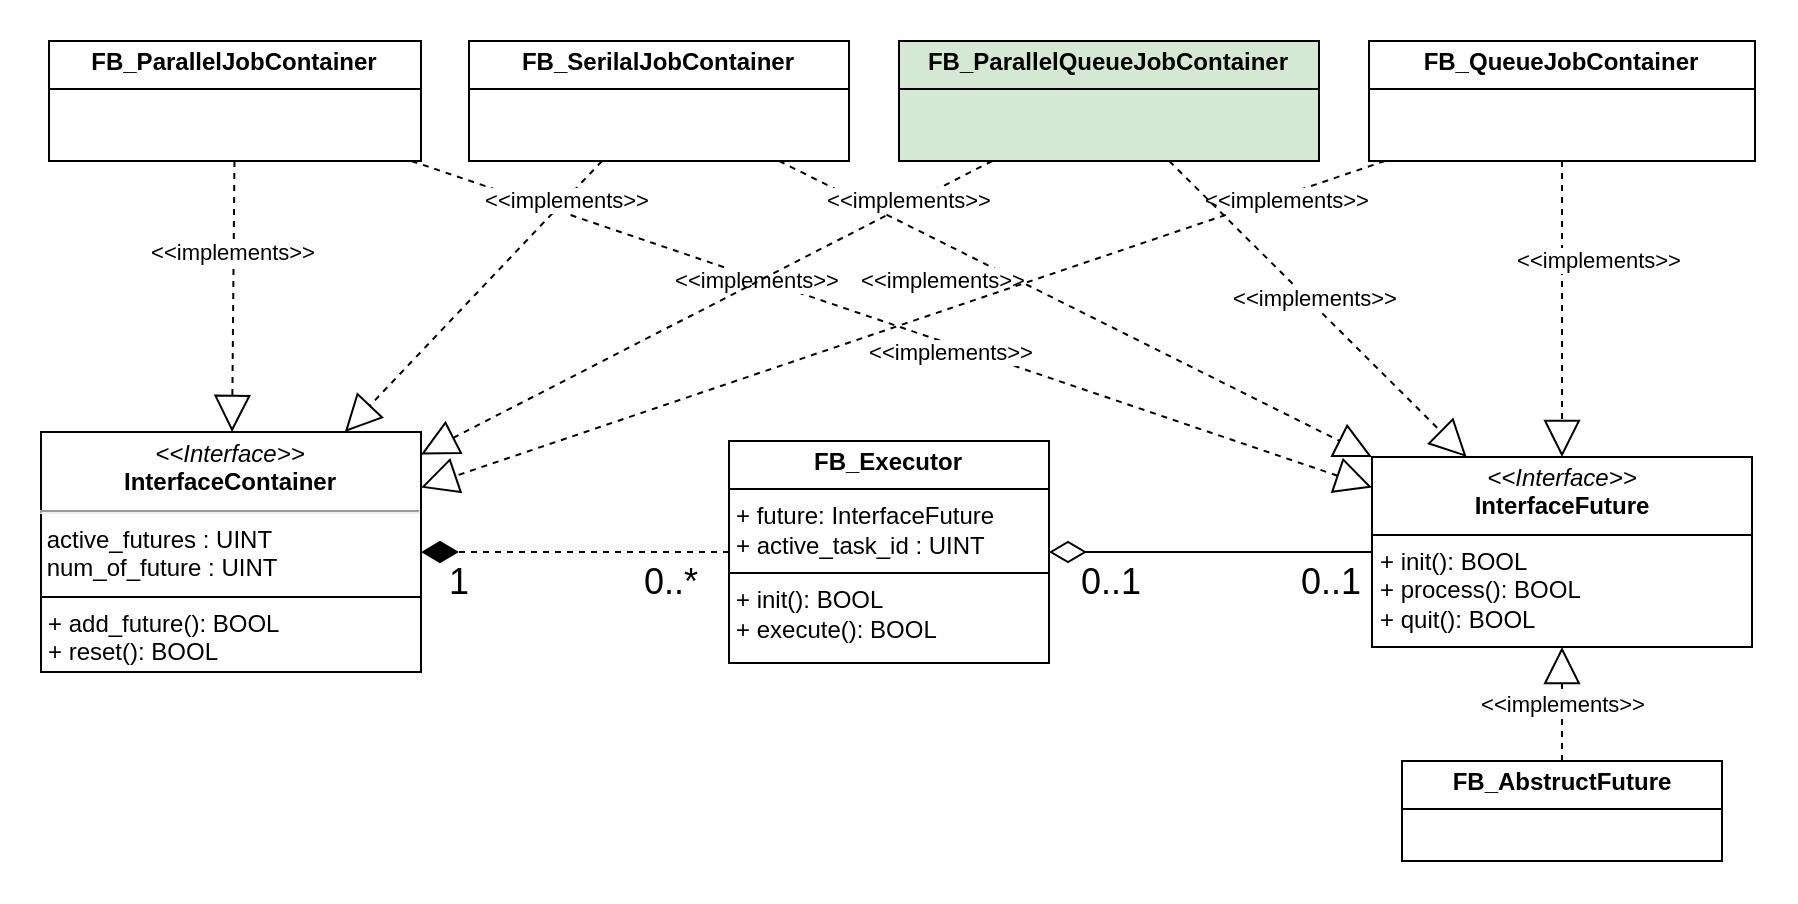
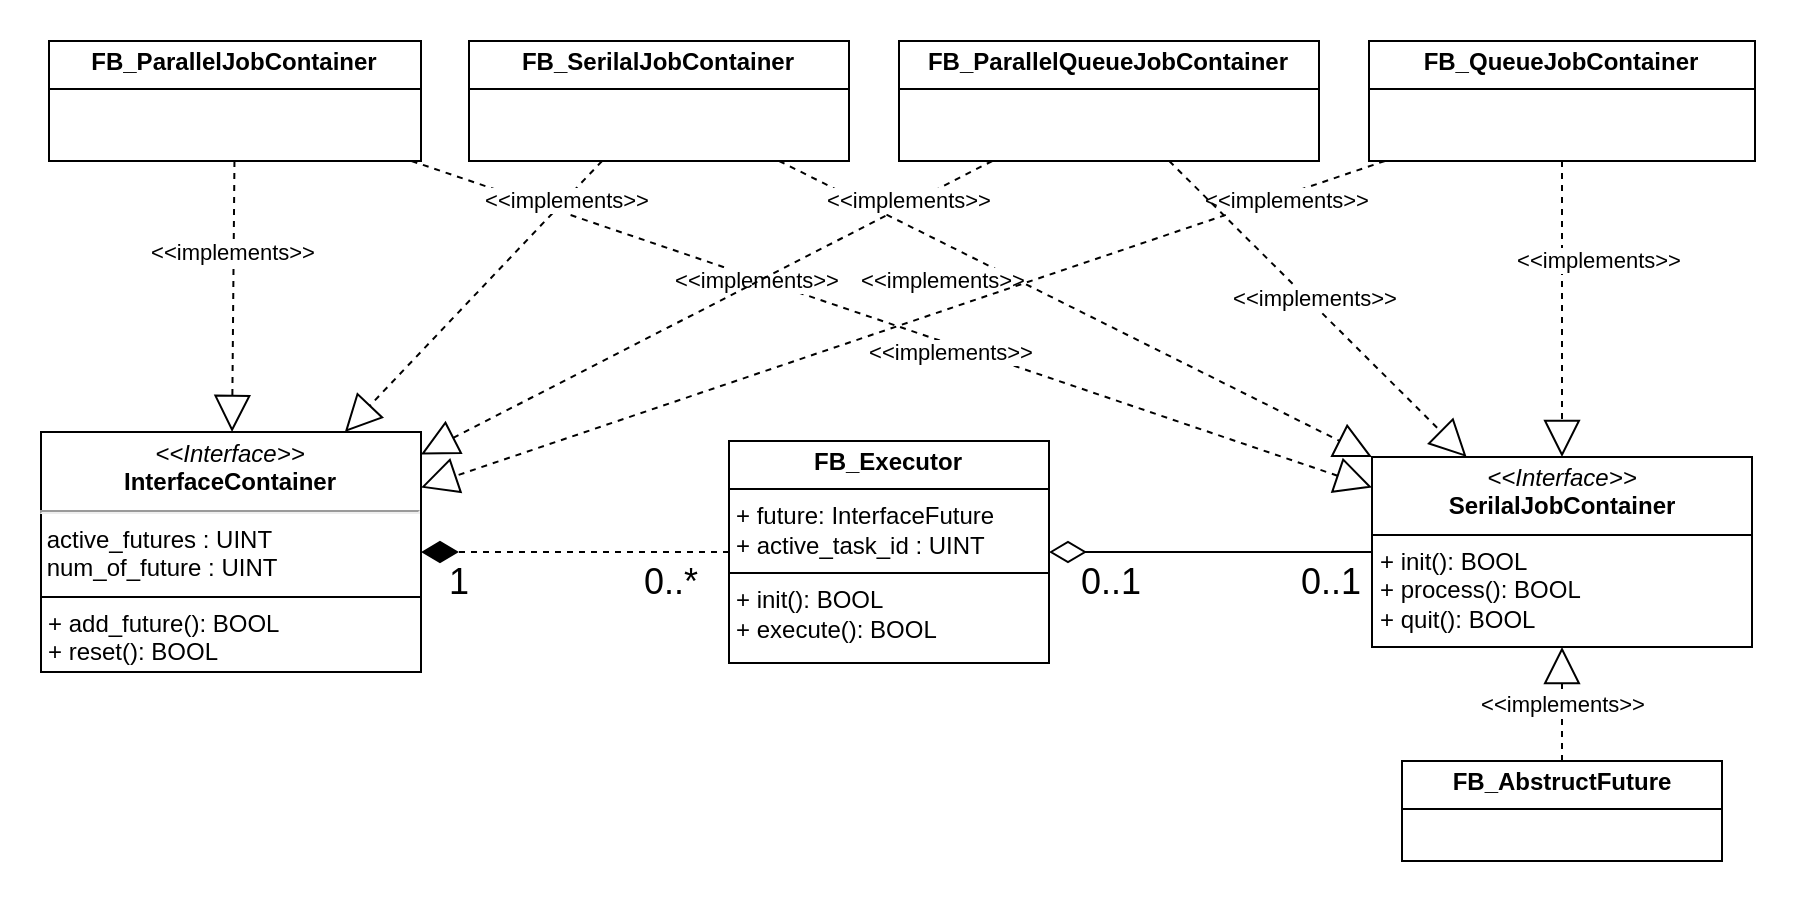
(1109, 101) -> (1109, 101)
(1478, 529) -> (1488, 529)
